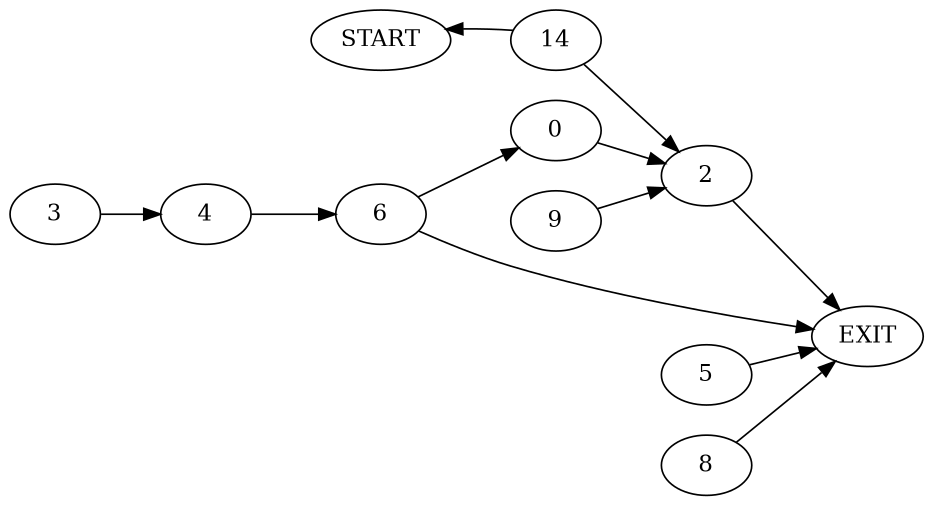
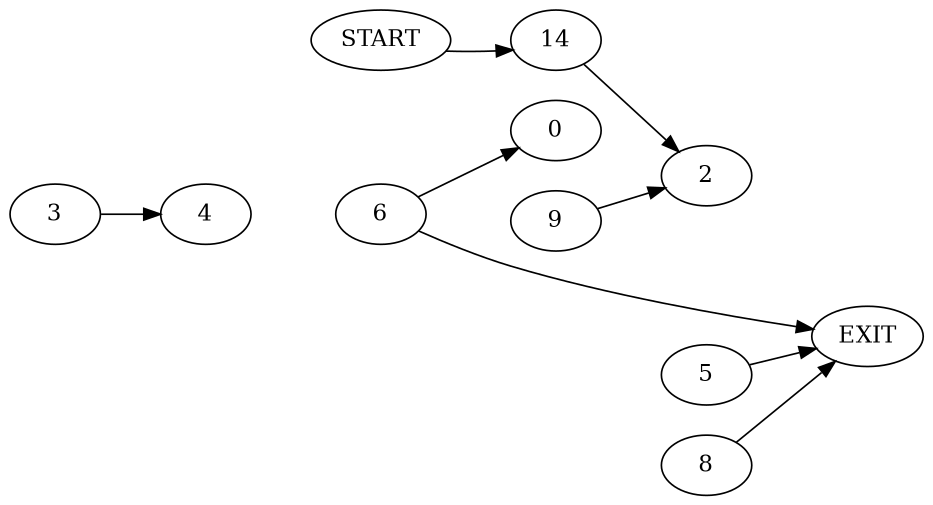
(488, 29) -> (471, 51)
(623, 151) -> none
(285, 214) -> none
(780, 249) -> none
